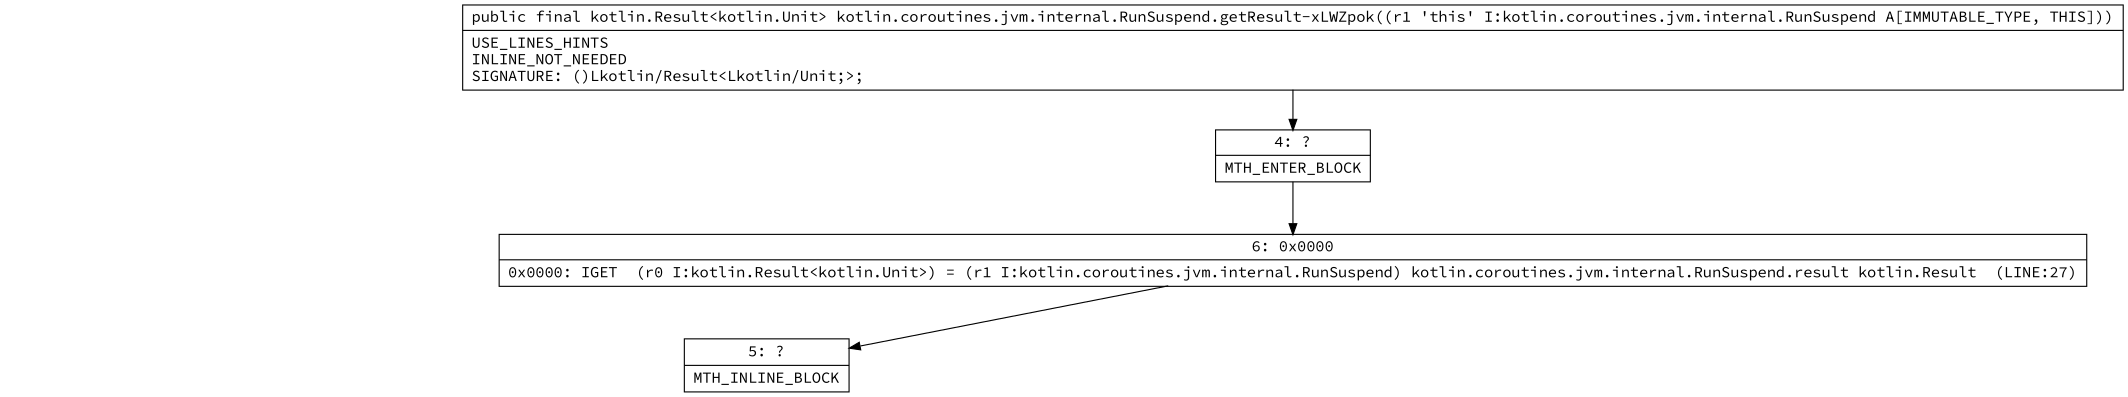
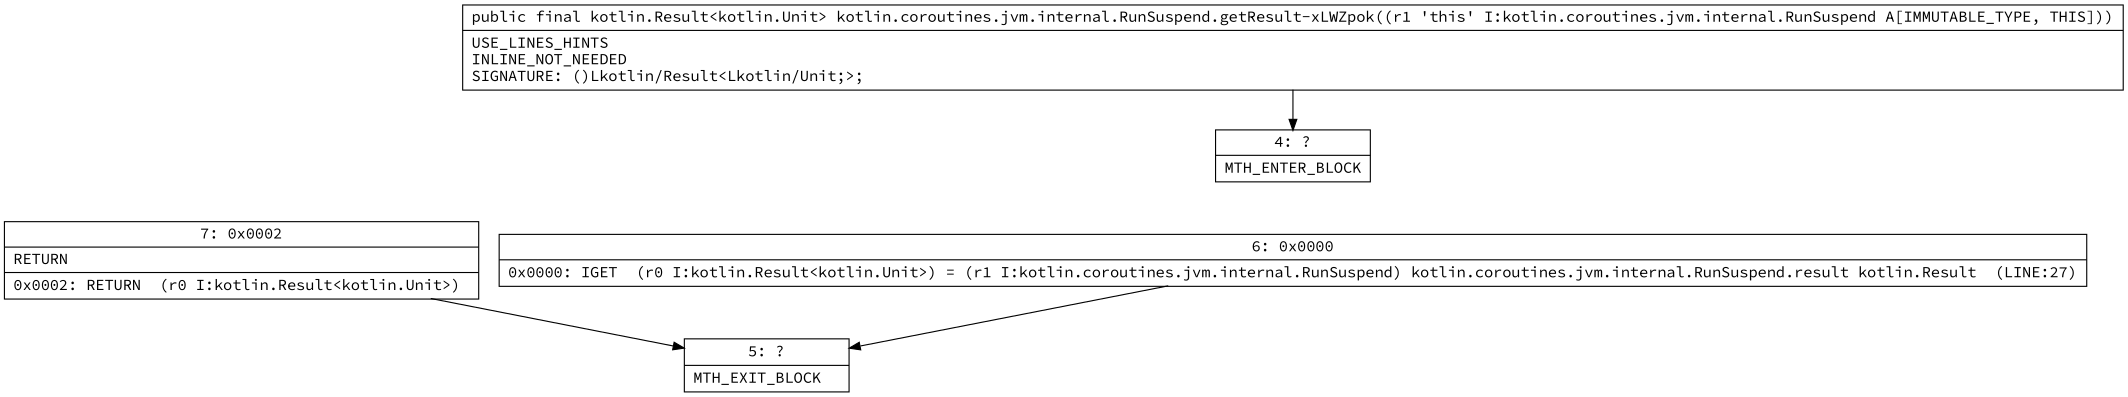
(1293, 203) -> none
none -> (242, 260)
(767, 378) -> (757, 378)
